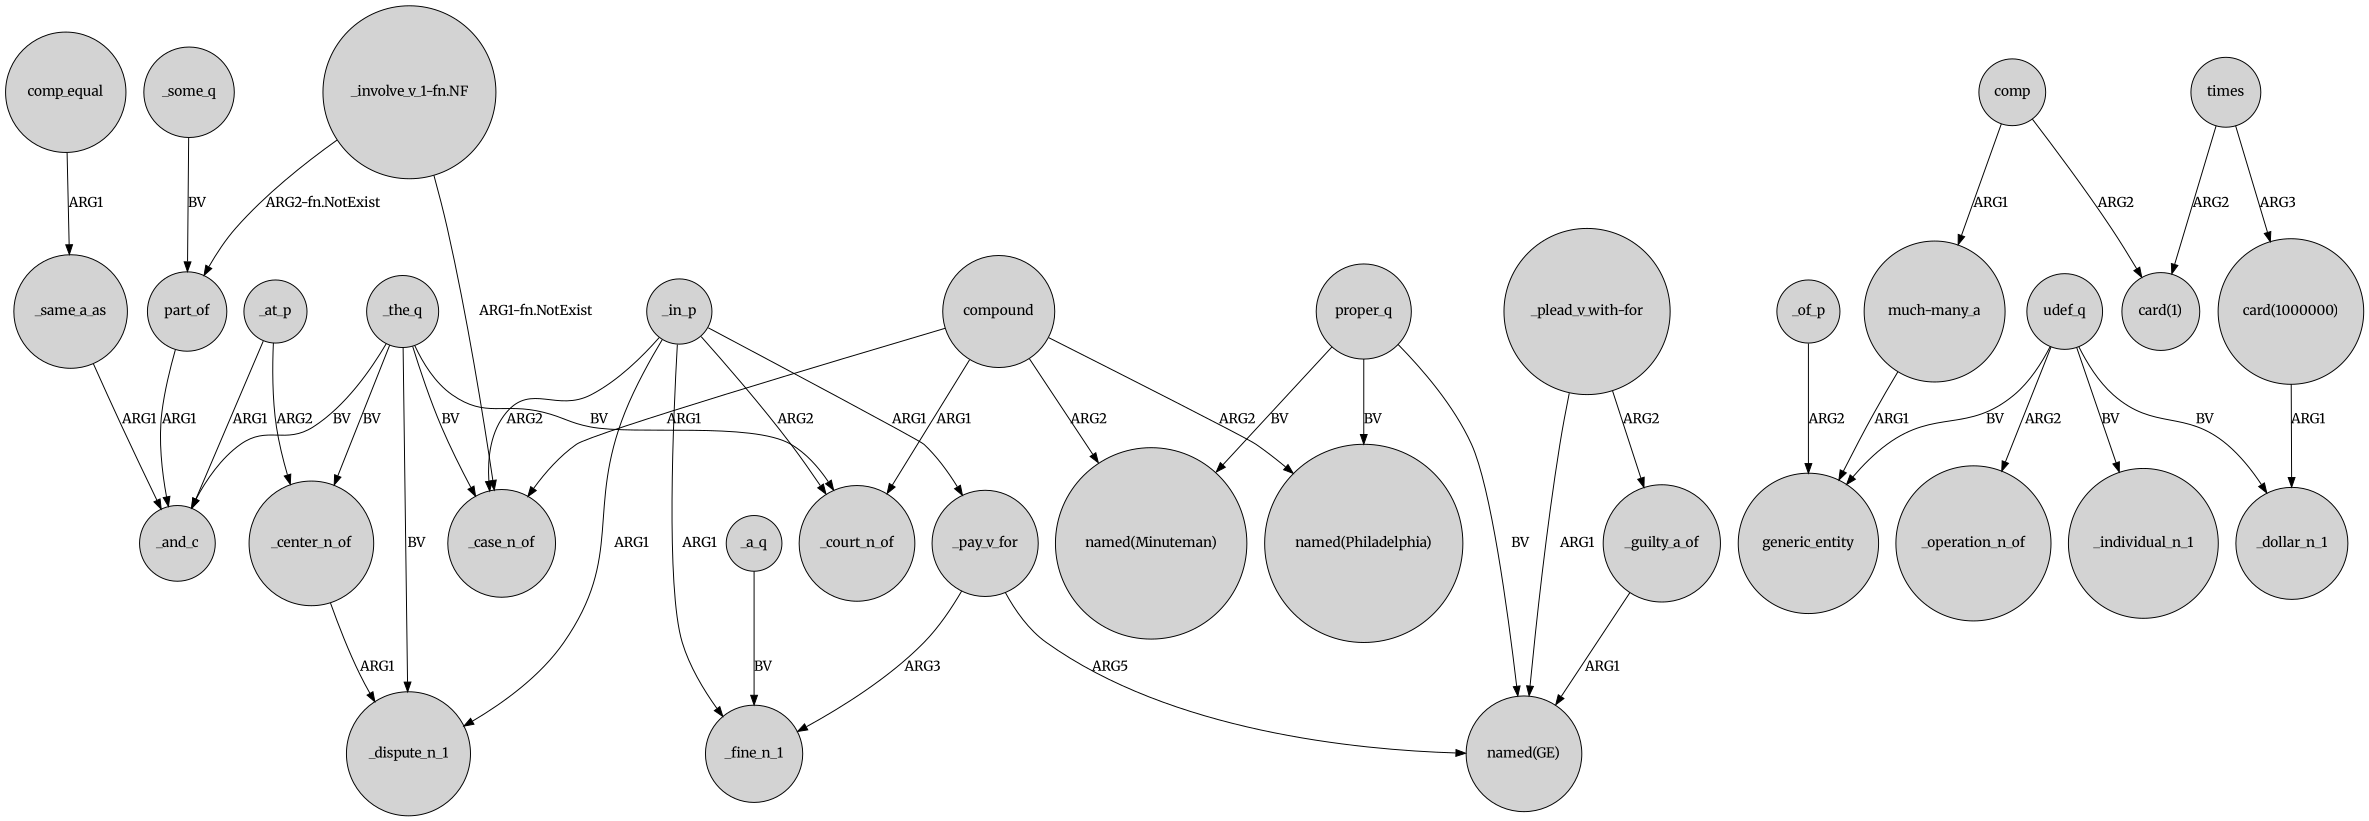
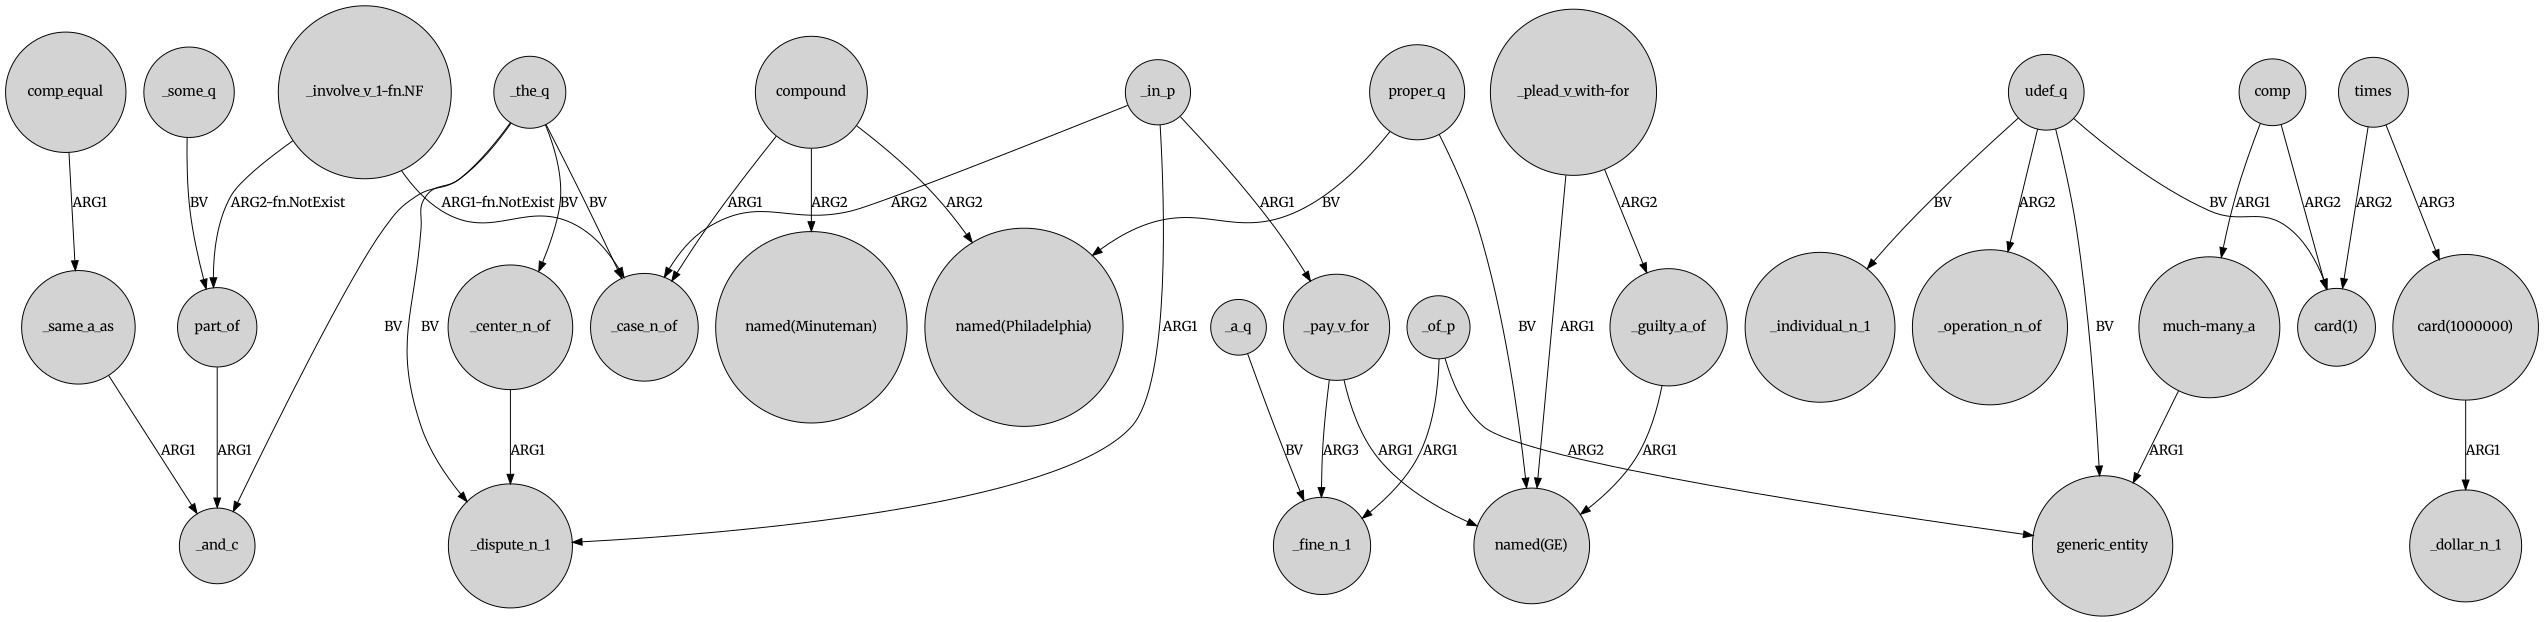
(275, 312) -> none
(1277, 406) -> none
(2167, 419) -> (2201, 207)
(672, 531) -> (1424, 444)
(857, 543) -> none
(1110, 667) -> (1396, 451)
